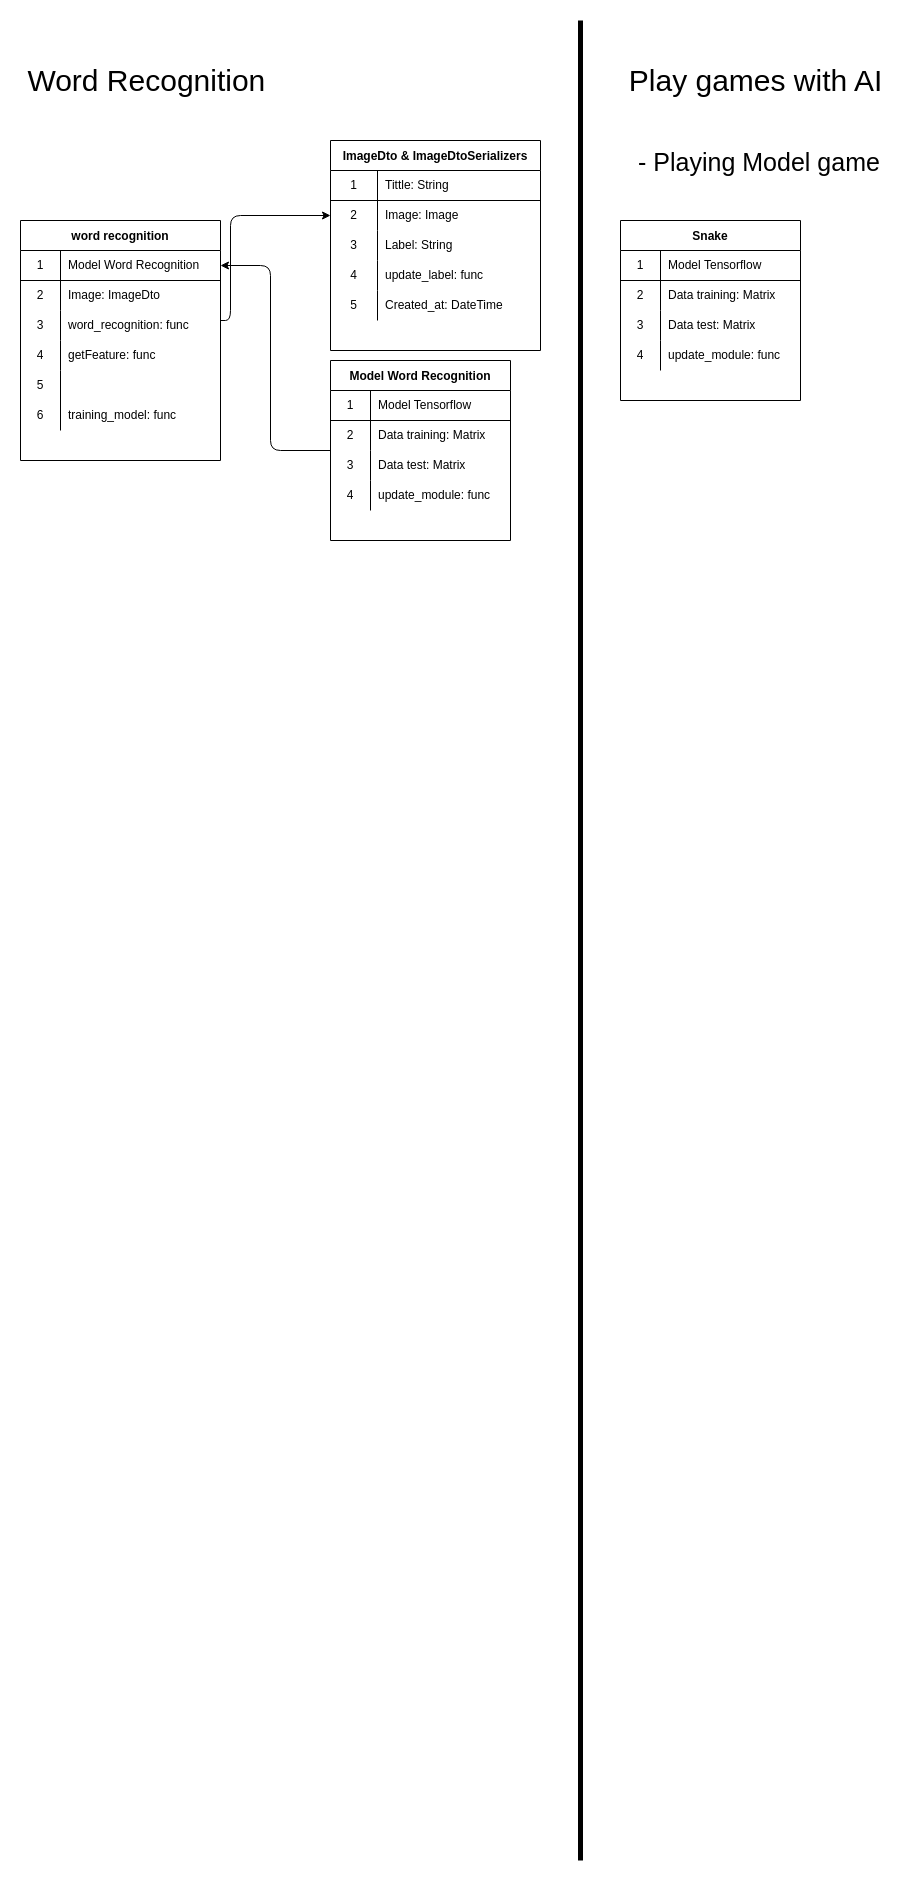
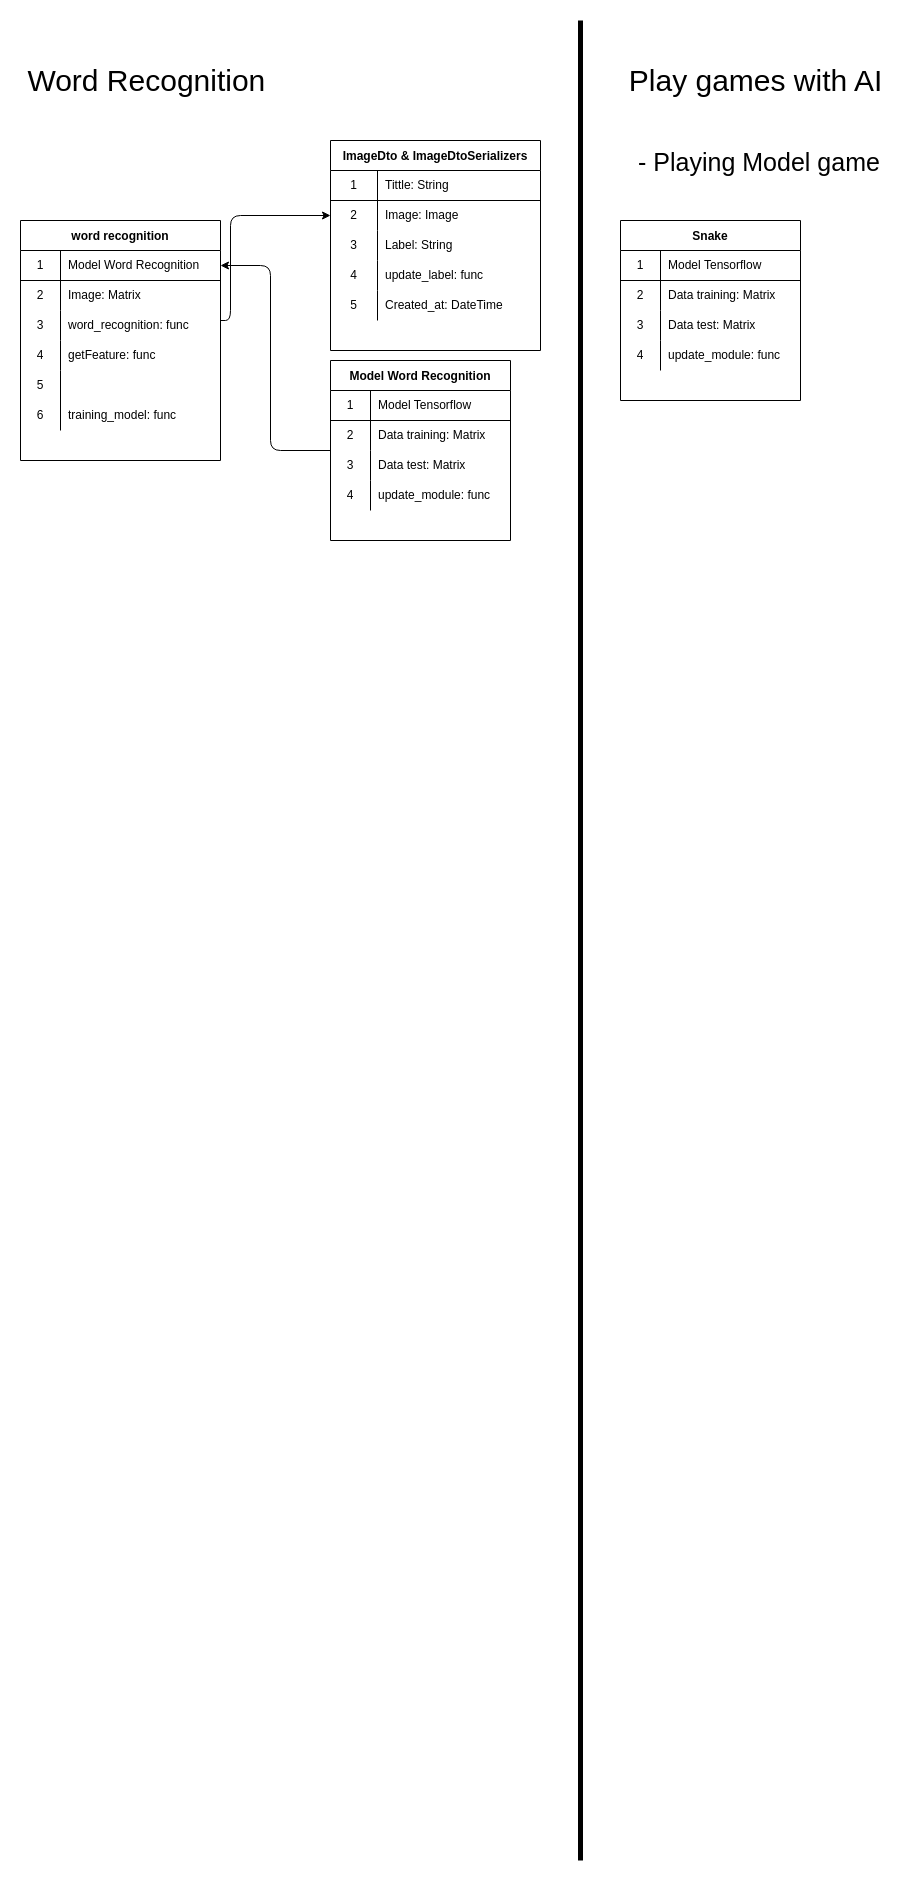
(116, 296) -> (108, 296)
